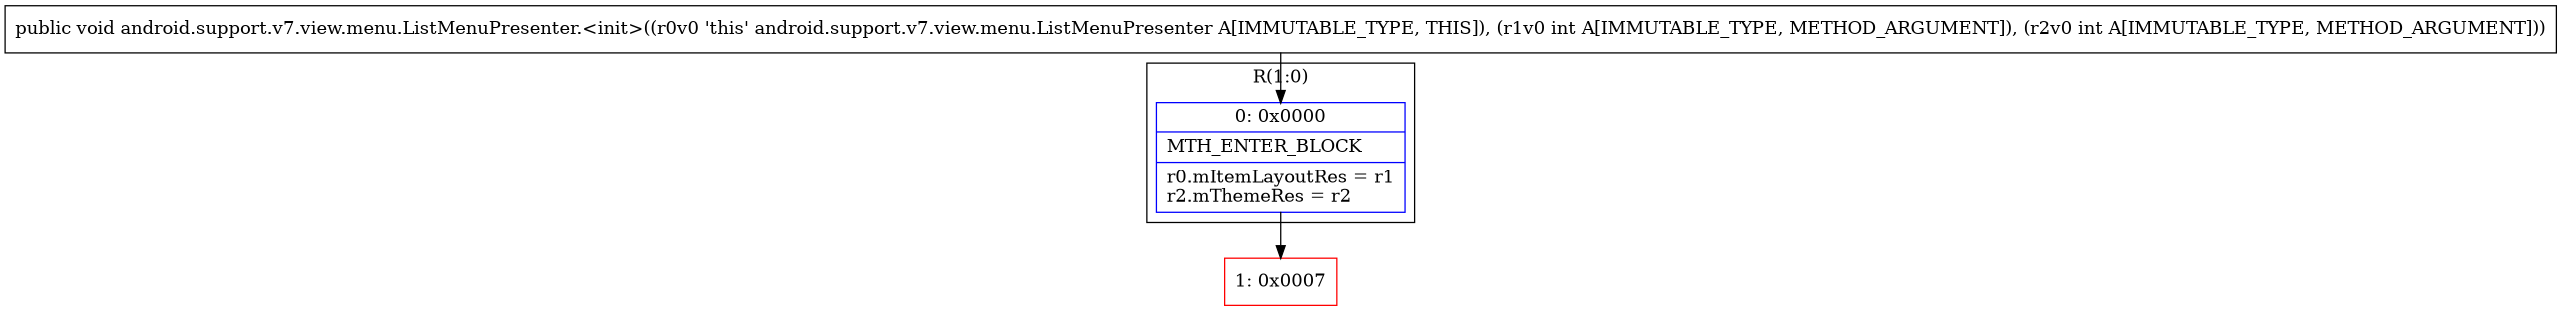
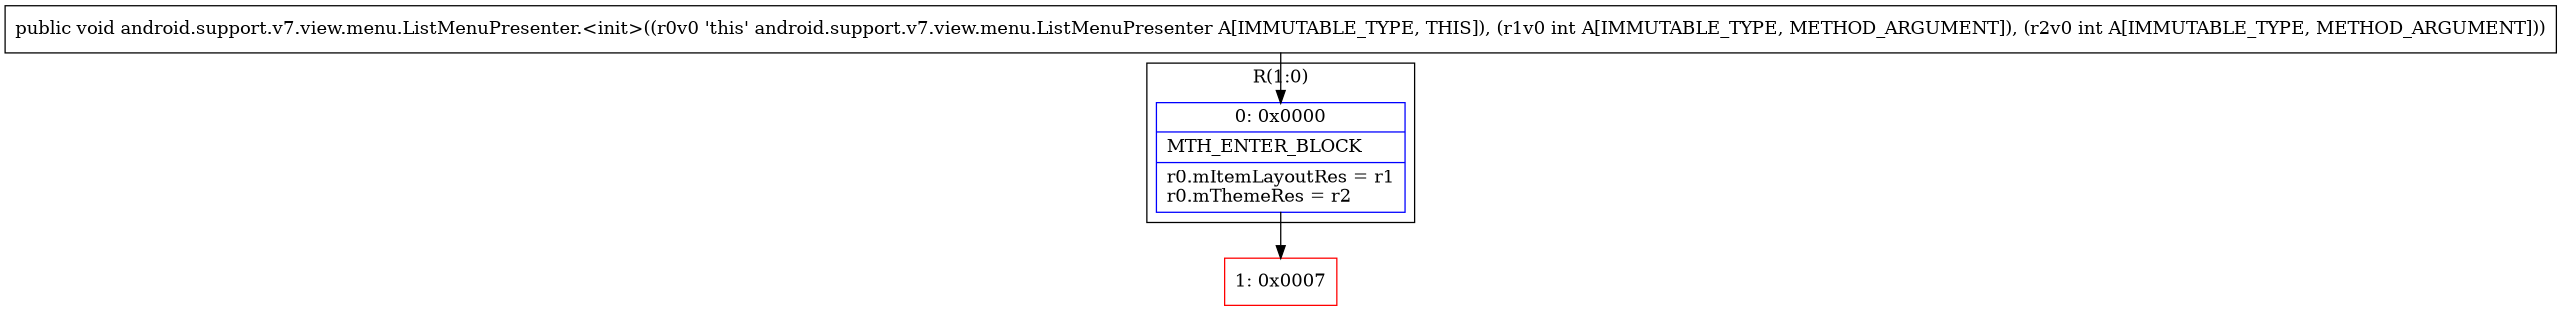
(1259, 196) -> (1259, 196)
